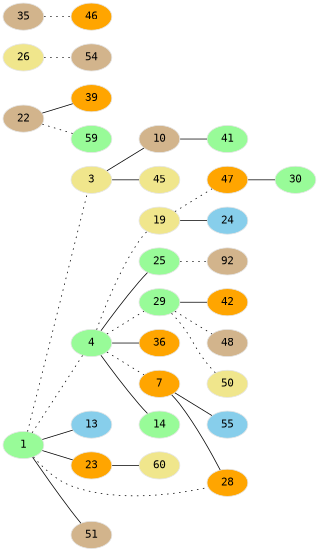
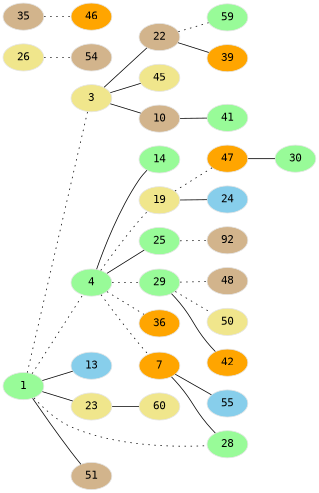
none -> (125, 68)
(126, 343) -> (125, 303)
(91, 465) -> (91, 406)
(227, 483) -> (227, 444)
